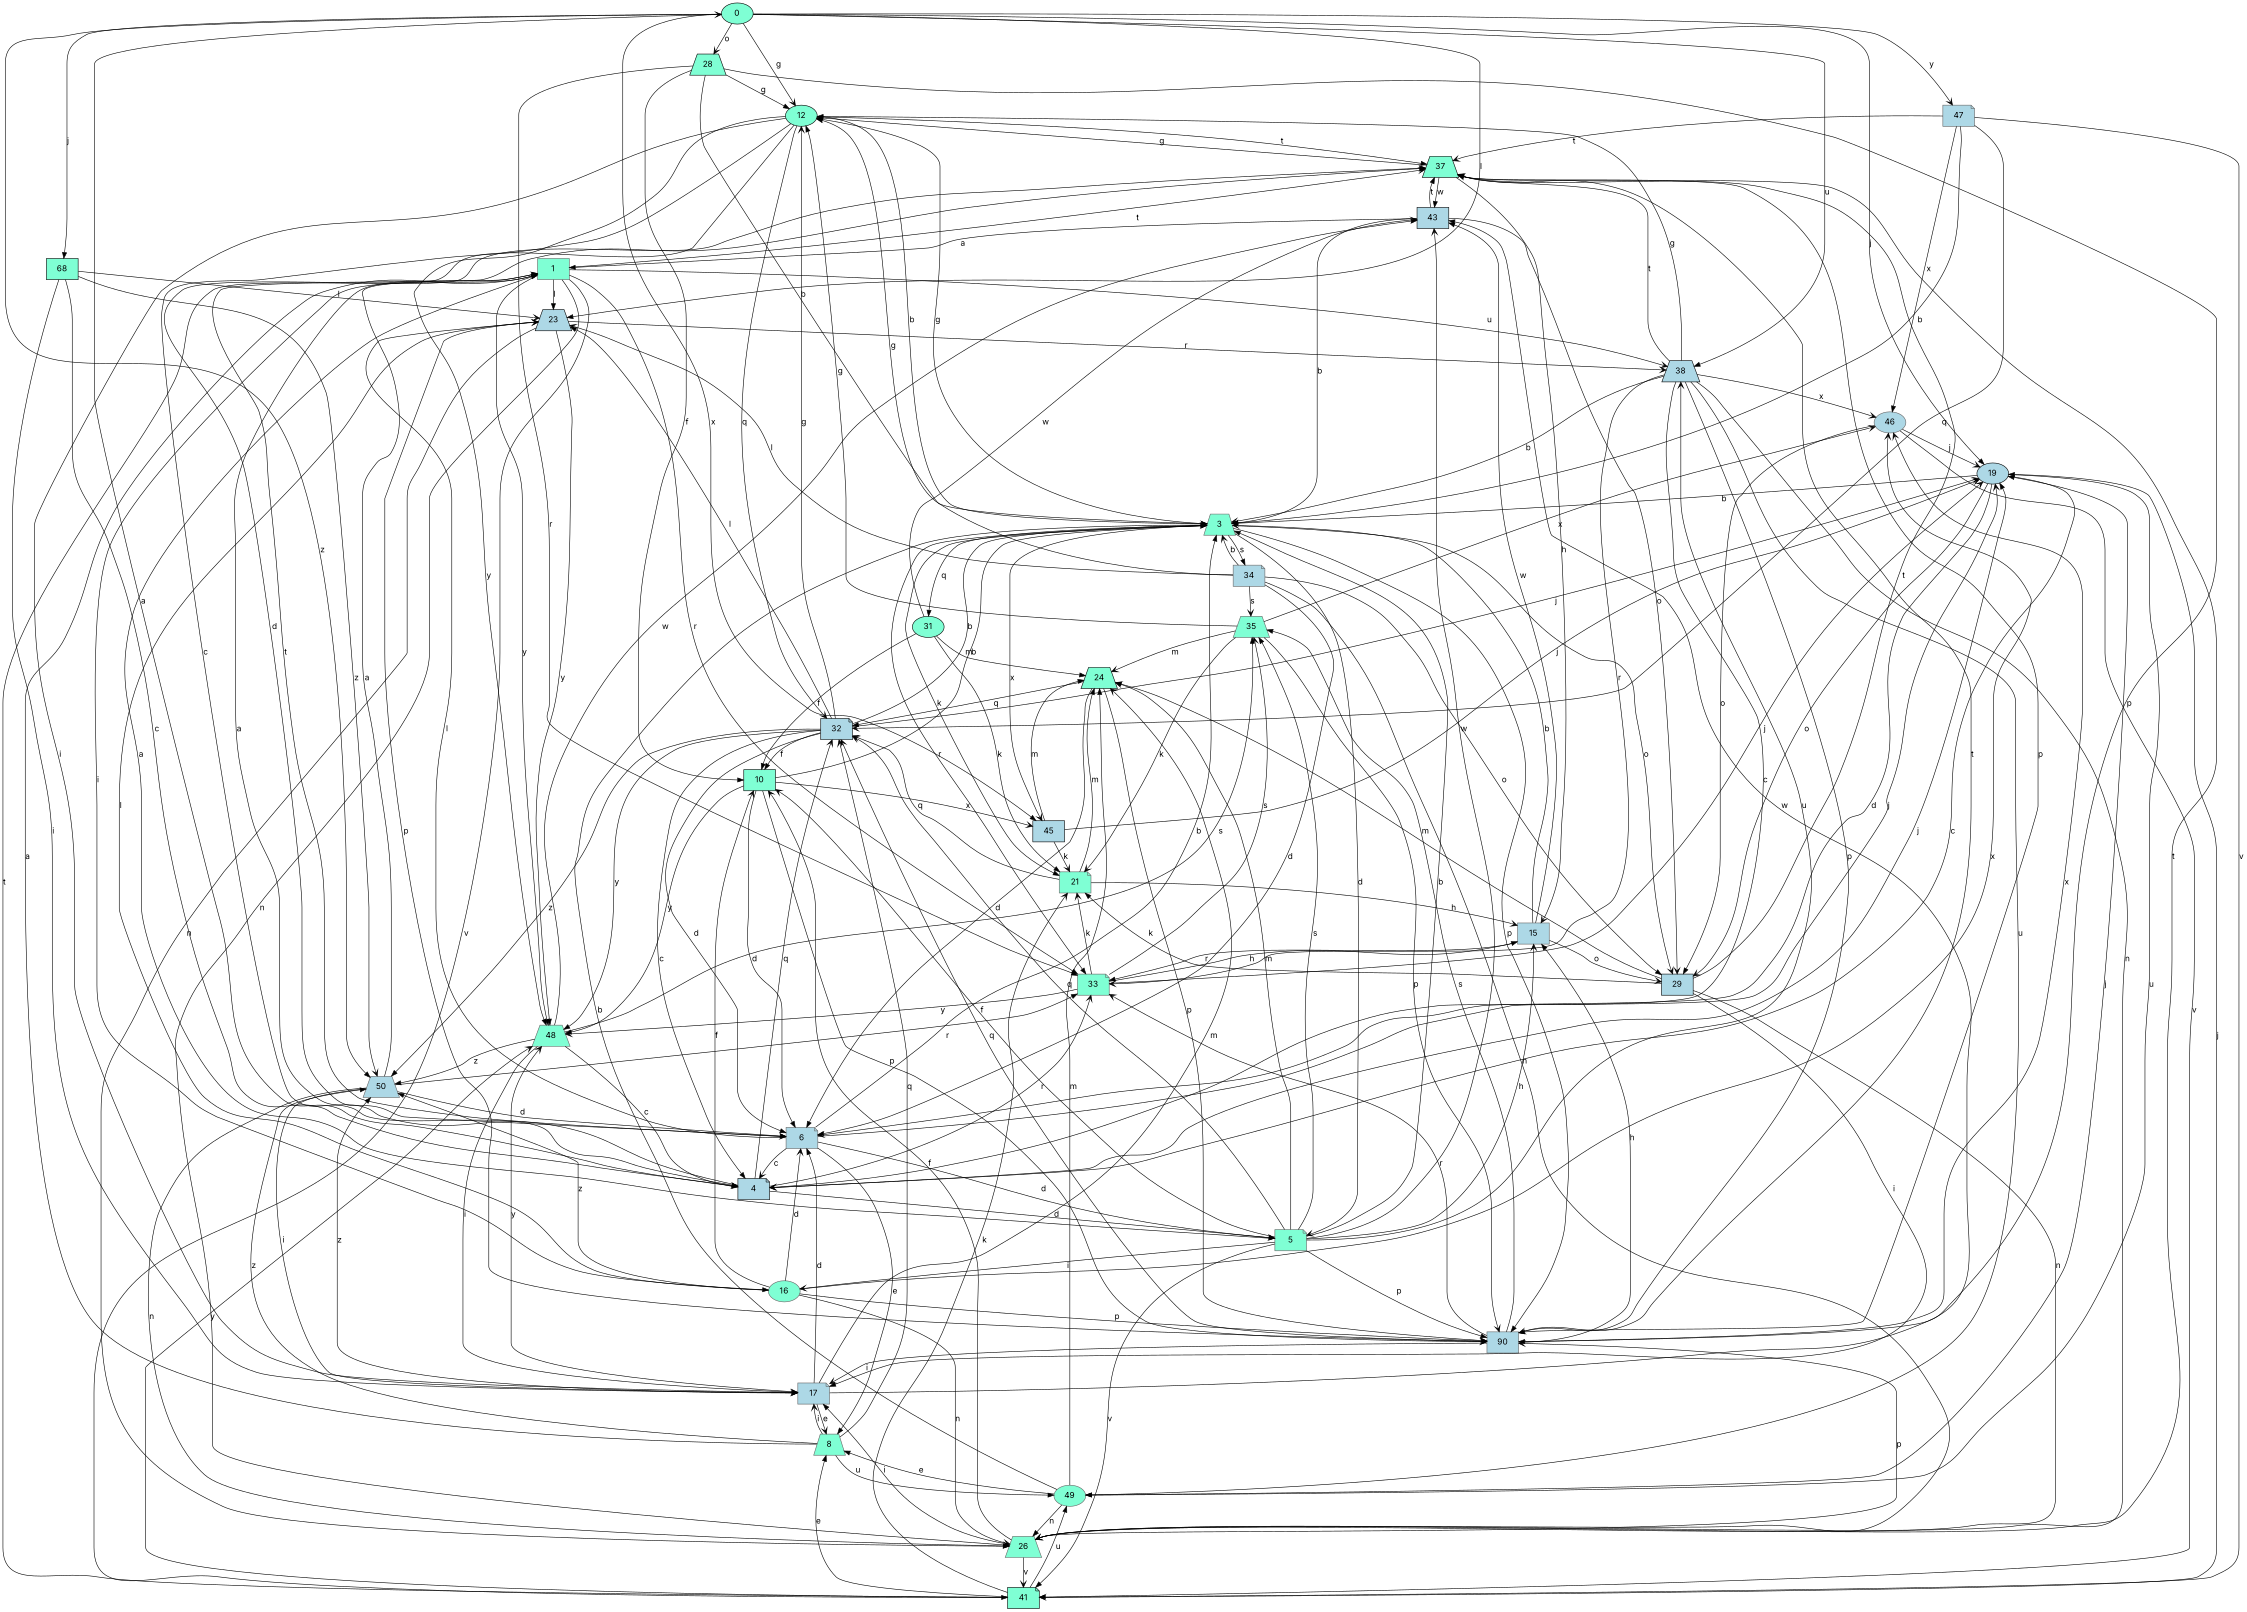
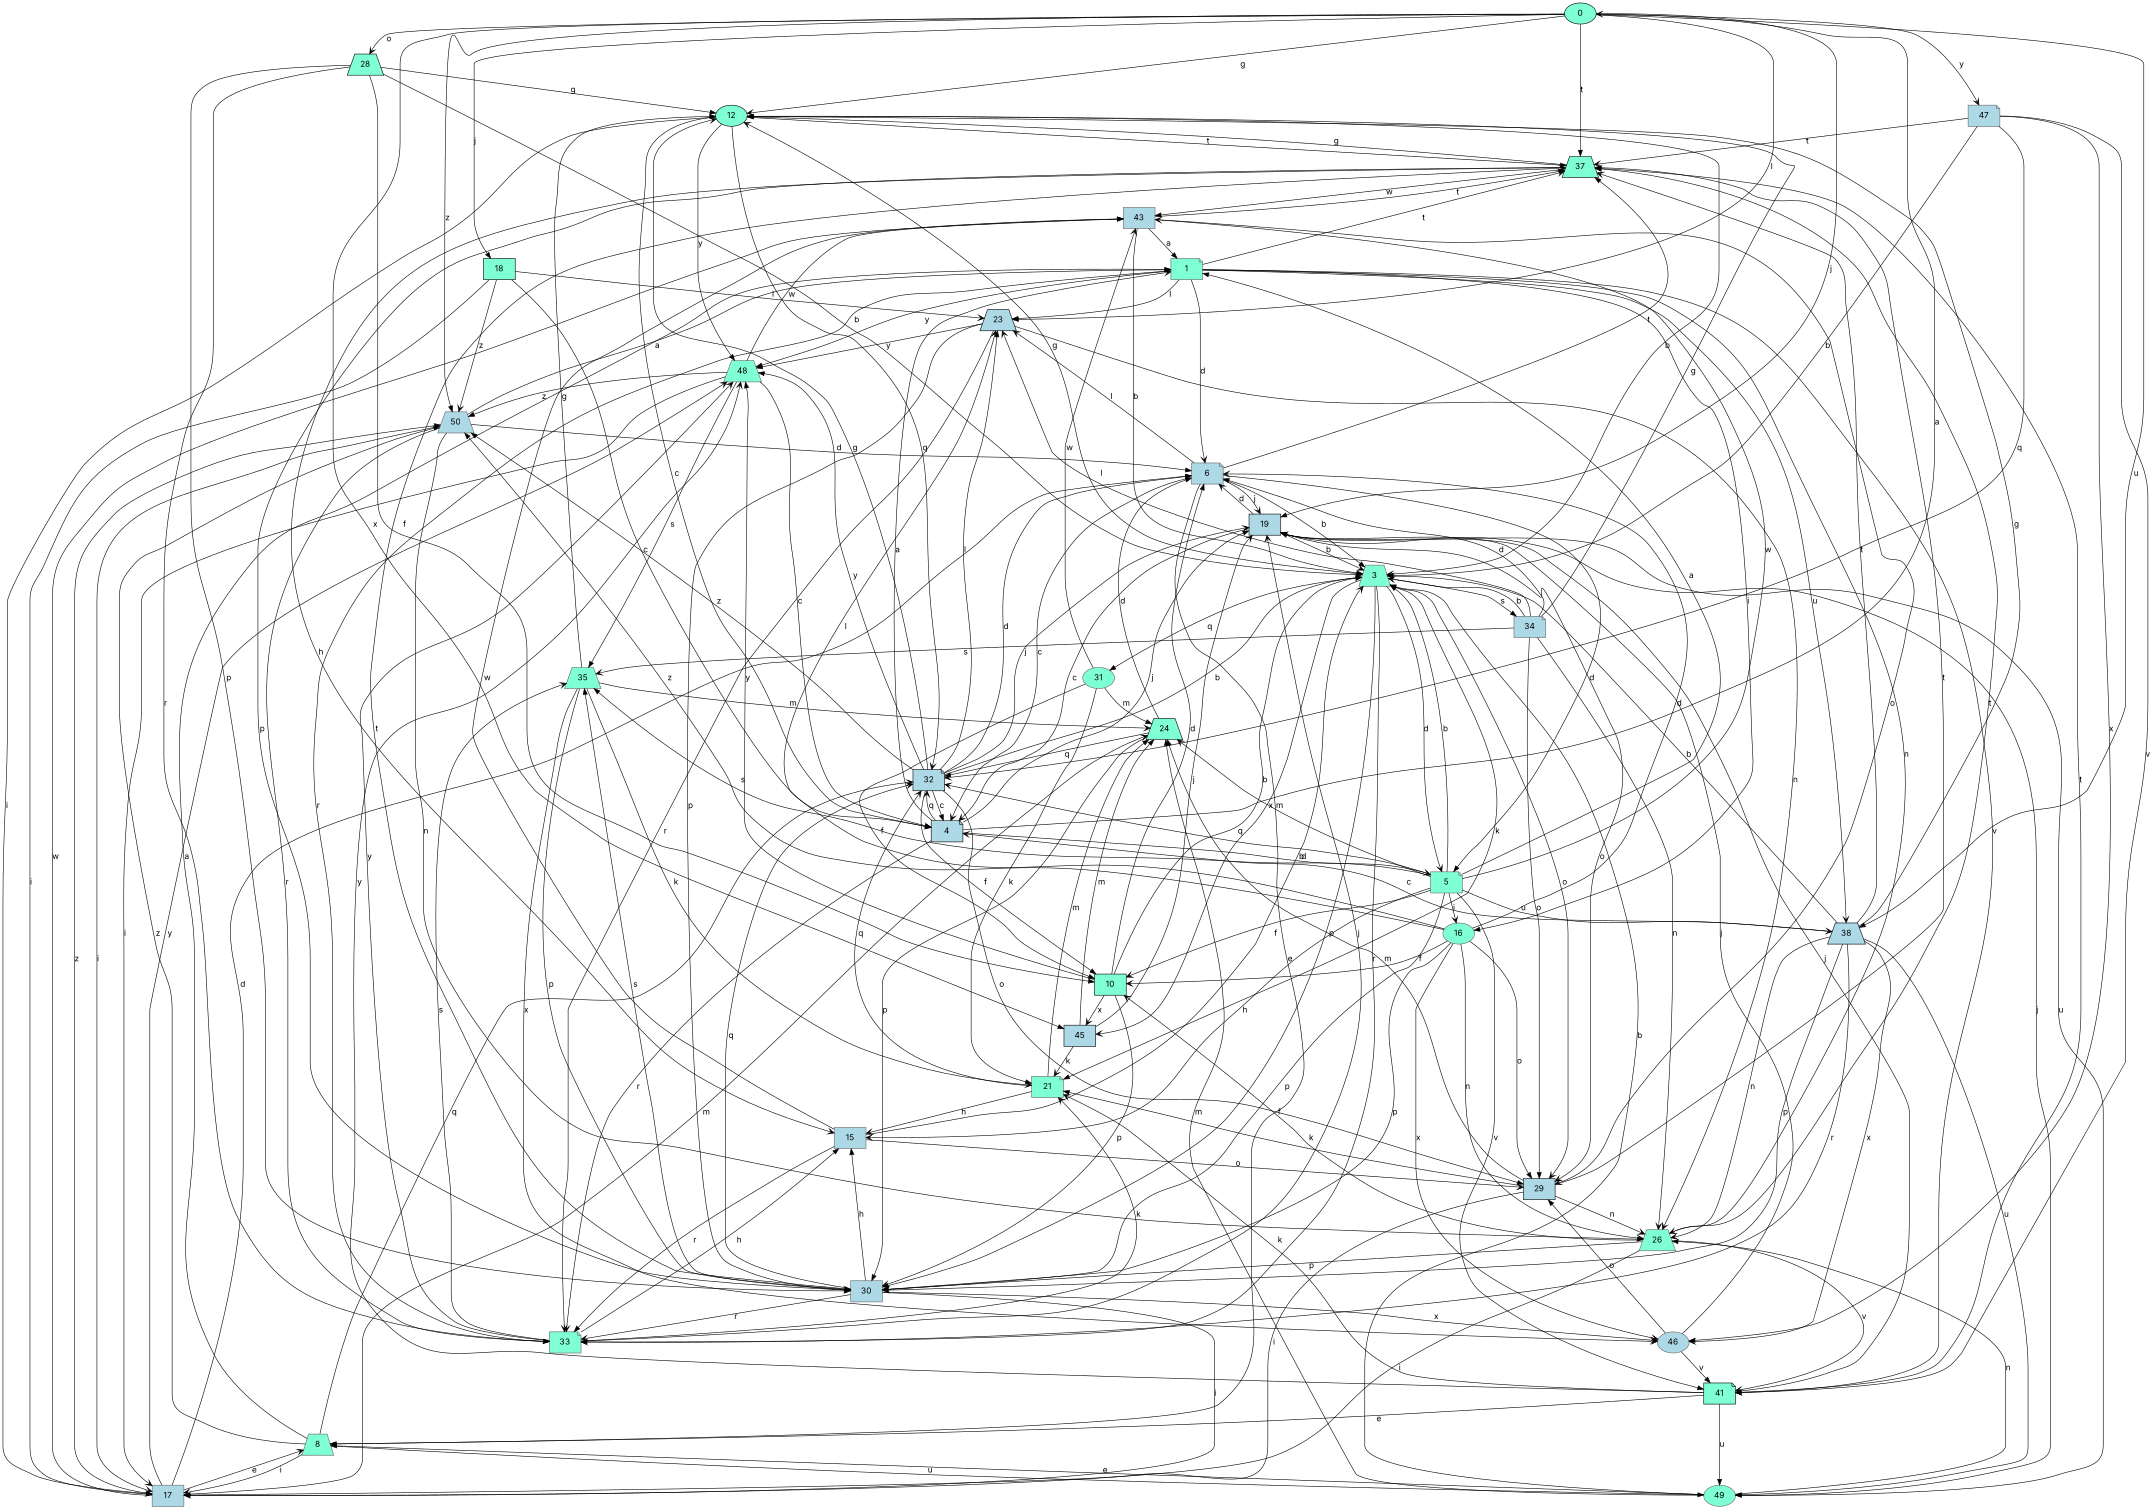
none -> (1580, 87)
(1433, 218) -> (1139, 218)
(62, 269) -> (499, 269)
(553, 269) -> (1187, 269)
(1114, 346) -> (679, 791)
(1993, 474) -> (1265, 525)
(262, 571) -> (1200, 368)
(928, 627) -> (1099, 678)
none -> (1517, 1050)
none -> (1134, 1098)
(101, 1260) -> (1681, 449)
(1503, 1342) -> (867, 1291)
(814, 1394) -> (168, 1496)
